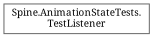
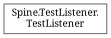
(77, 19) -> (55, 19)
